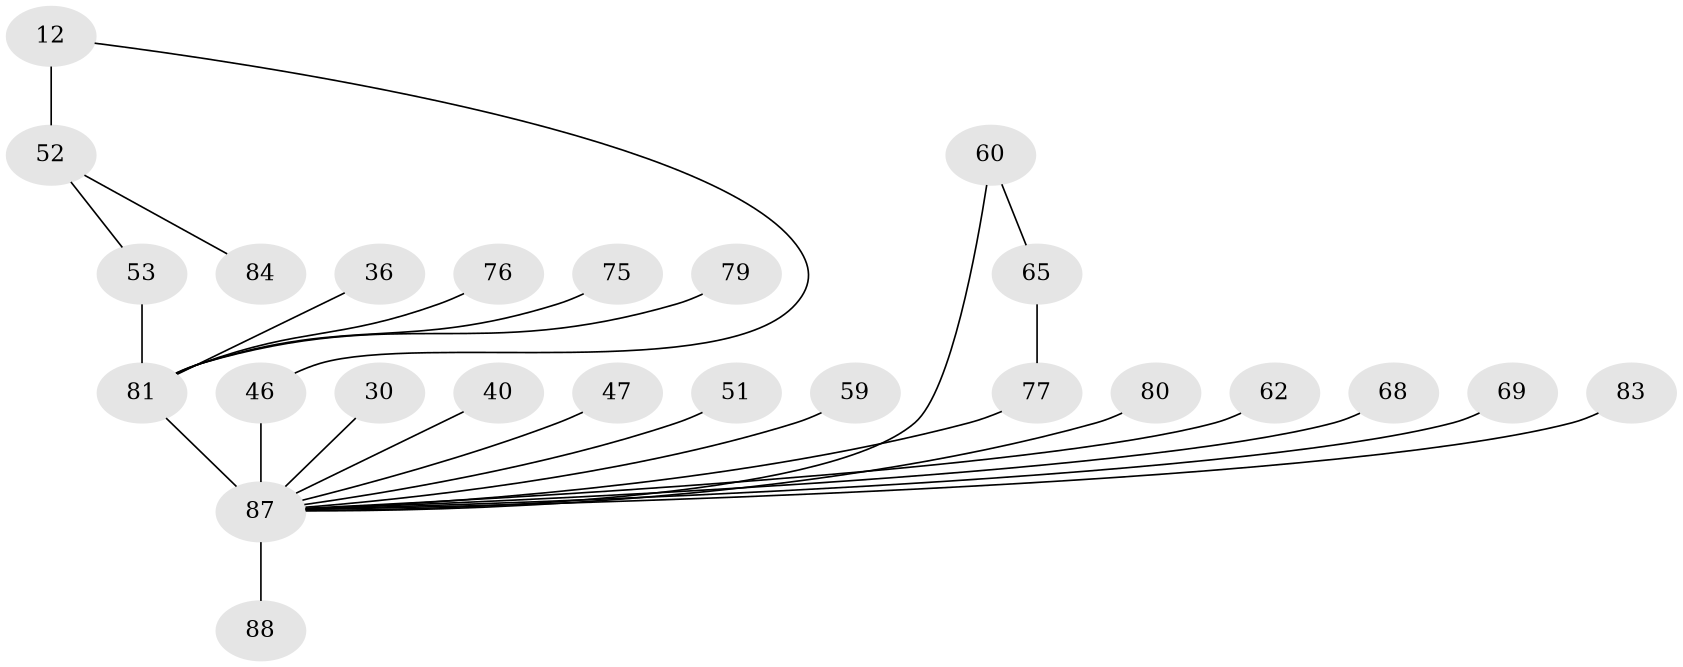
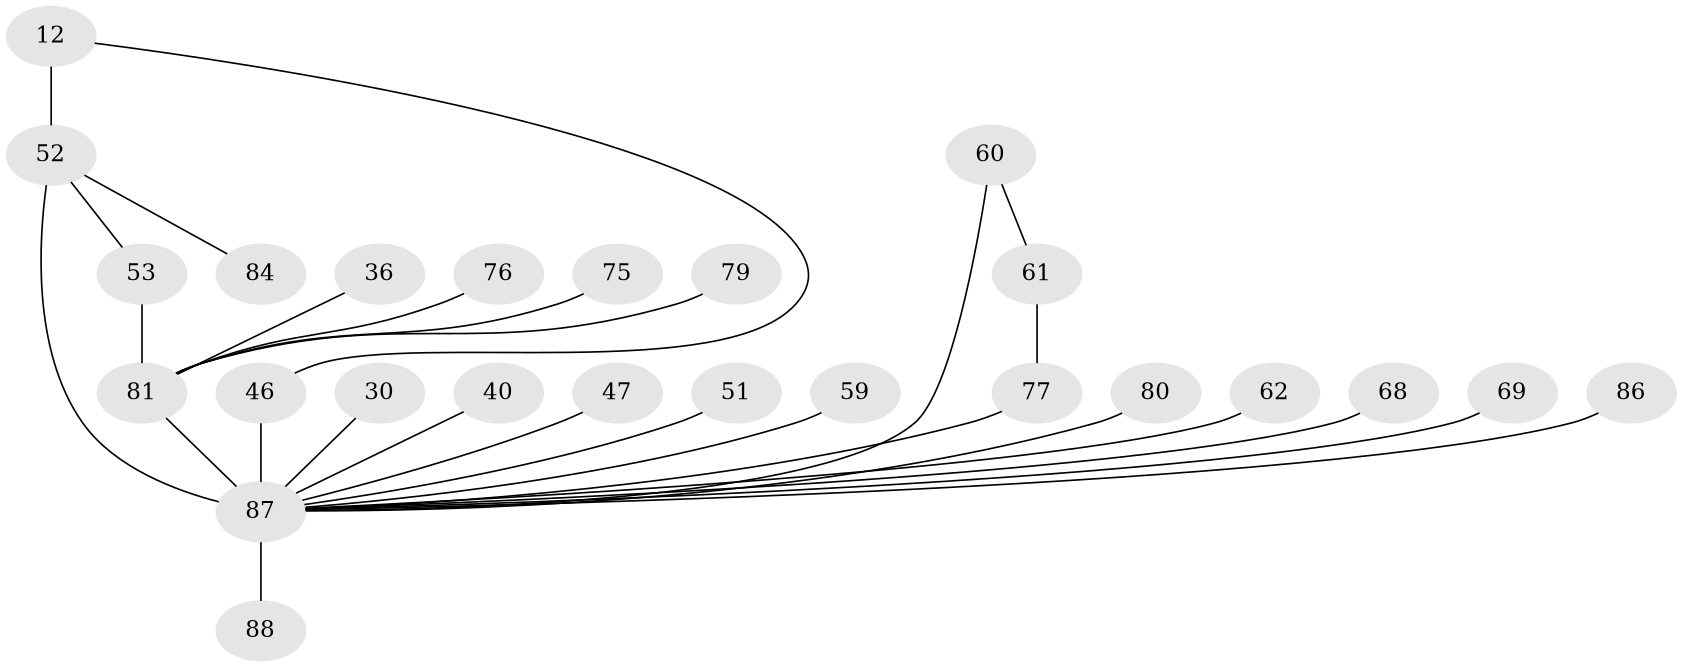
(1037, 274) -> (1037, 274)
none -> (63, 385)
(1632, 393) -> (1632, 393)
